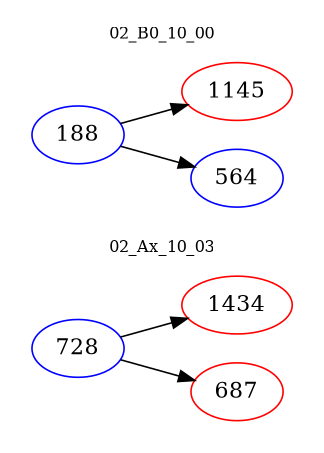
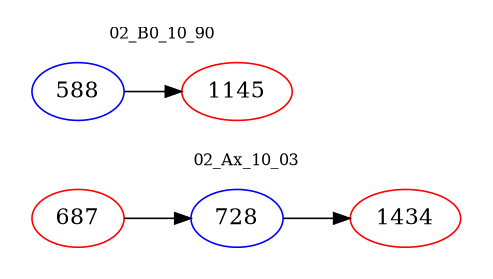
(162, 35) -> (162, 35)
(78, 135) -> (78, 92)
(237, 178) -> none
(150, 368) -> (149, 218)
